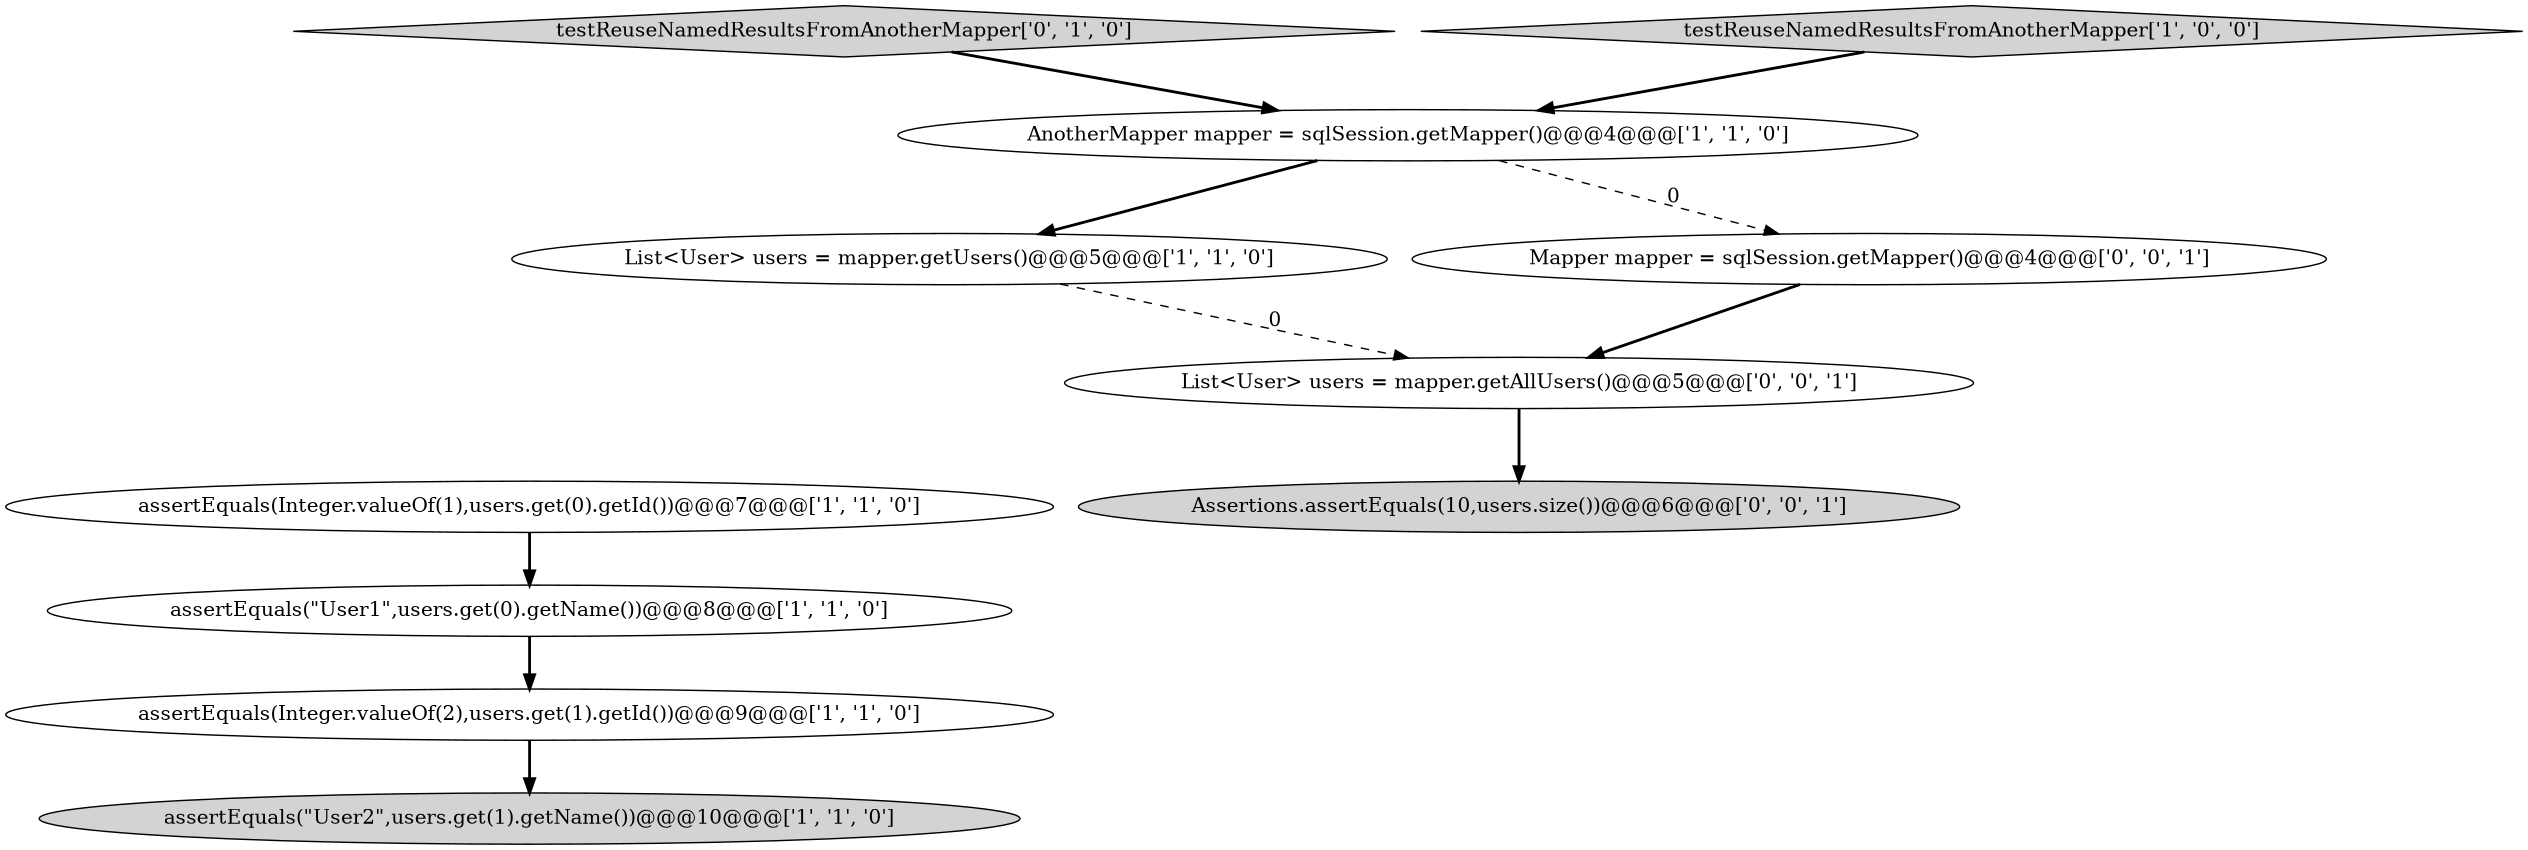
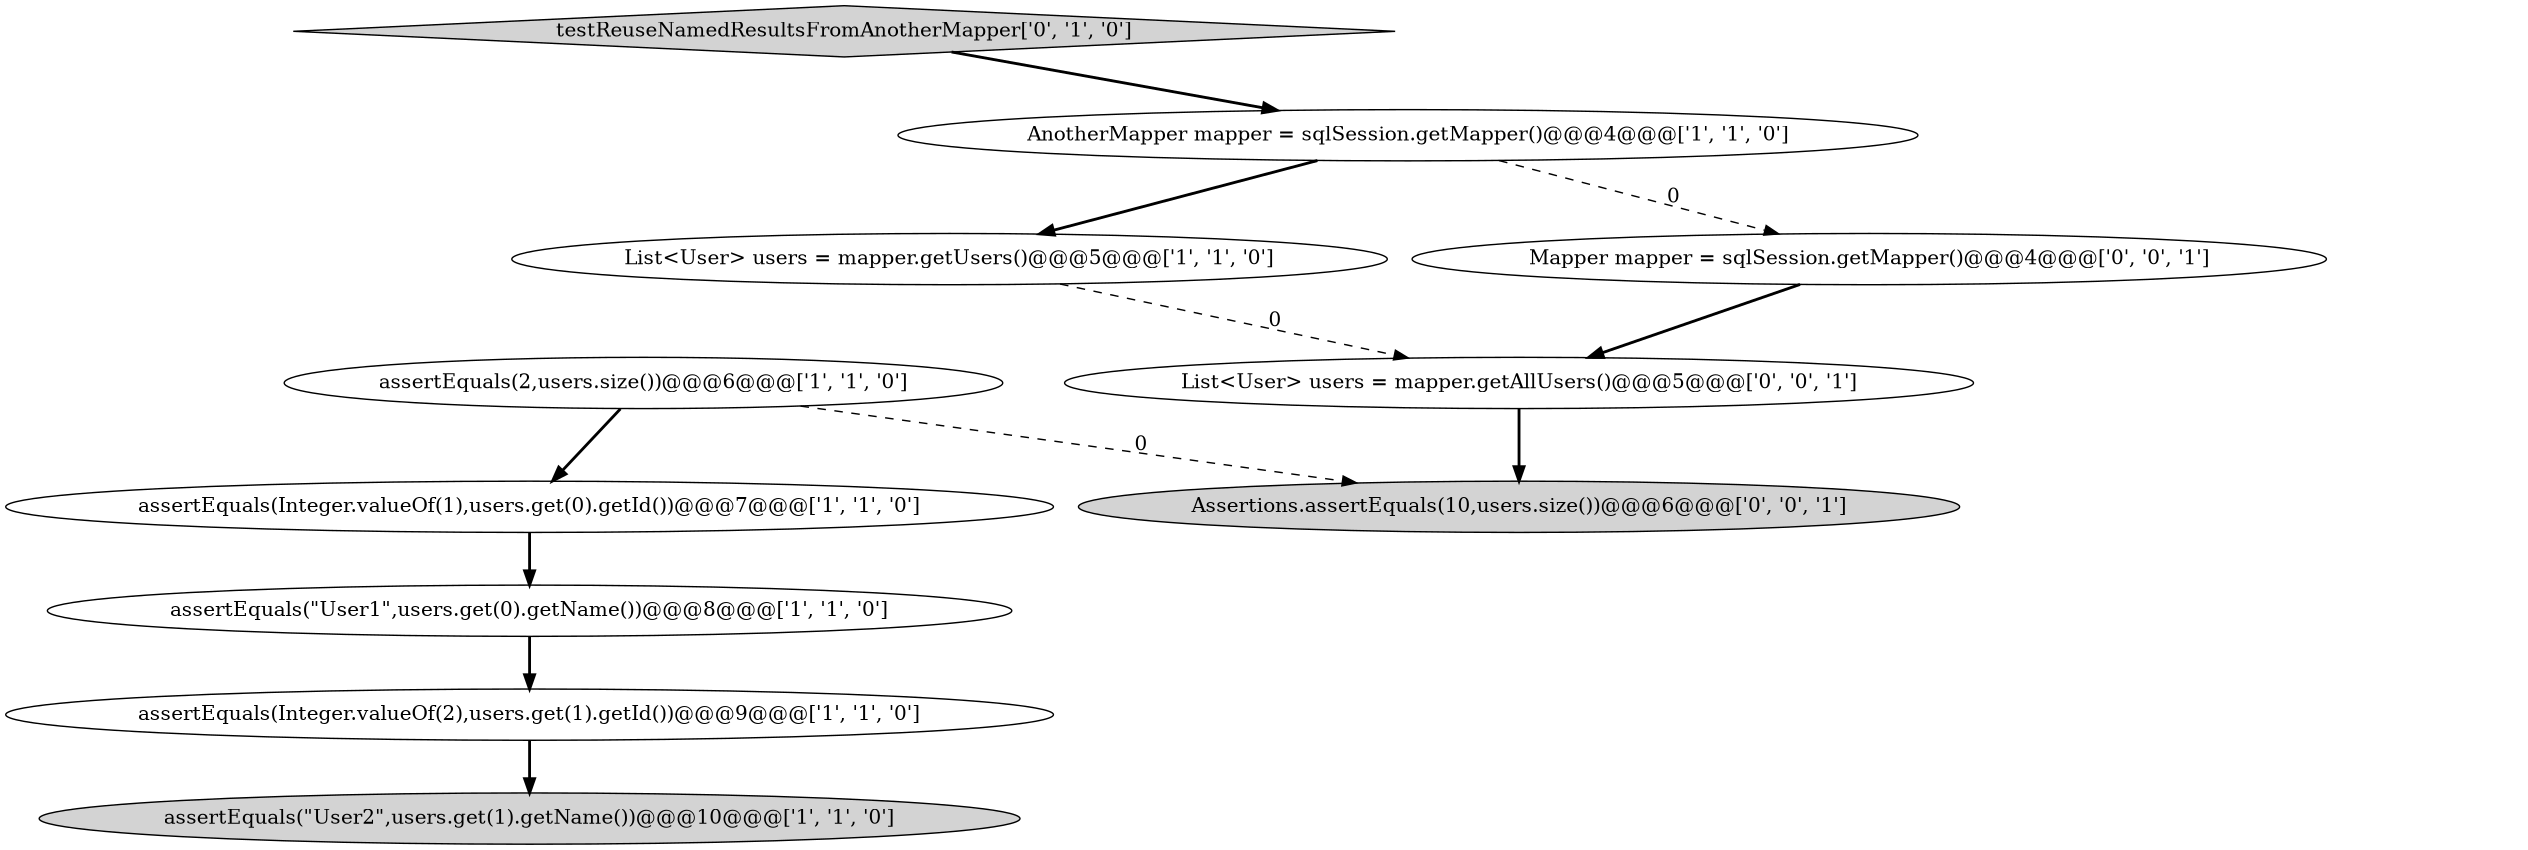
(1972, 31) -> none
none -> (643, 383)
